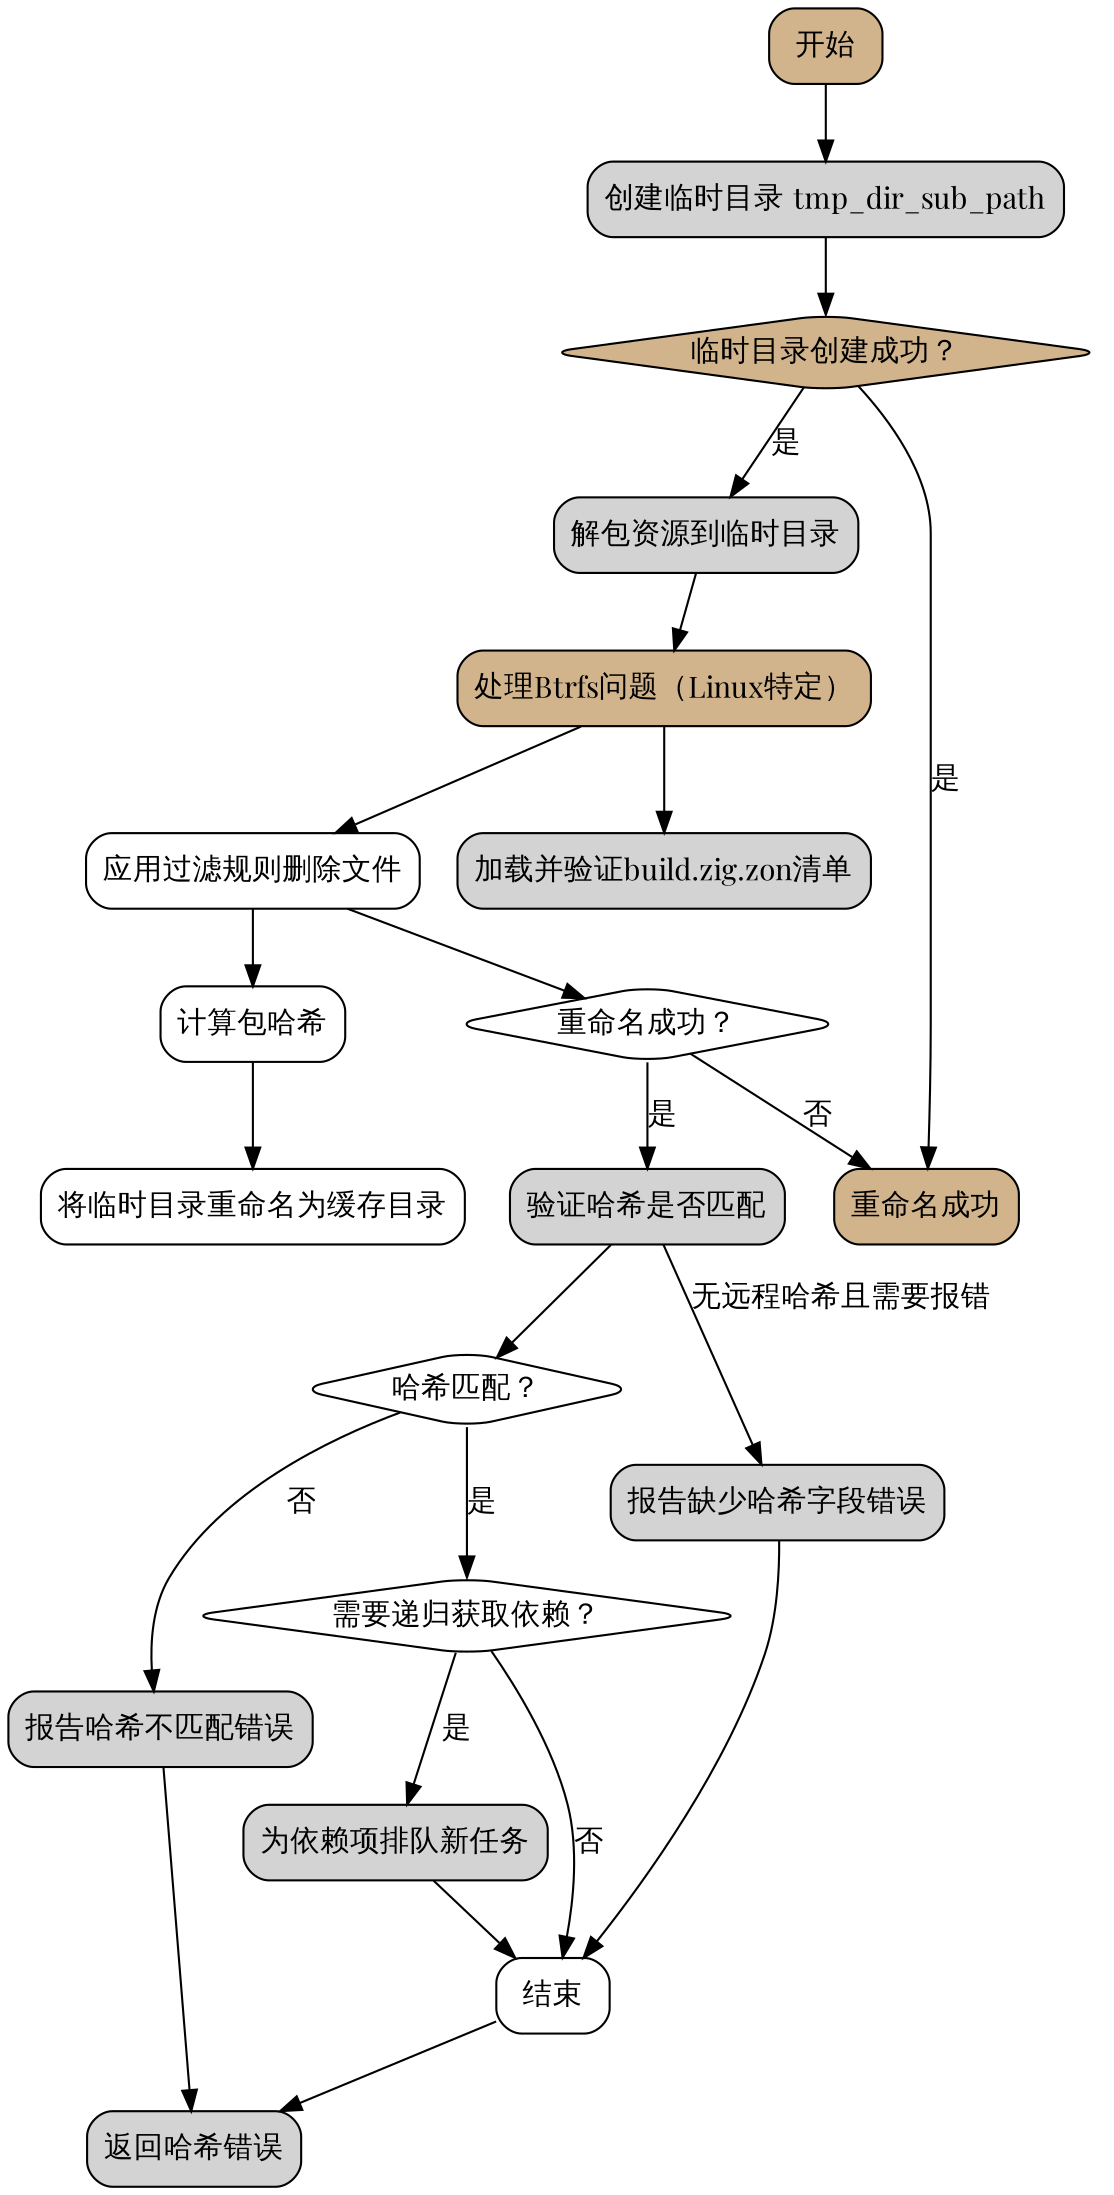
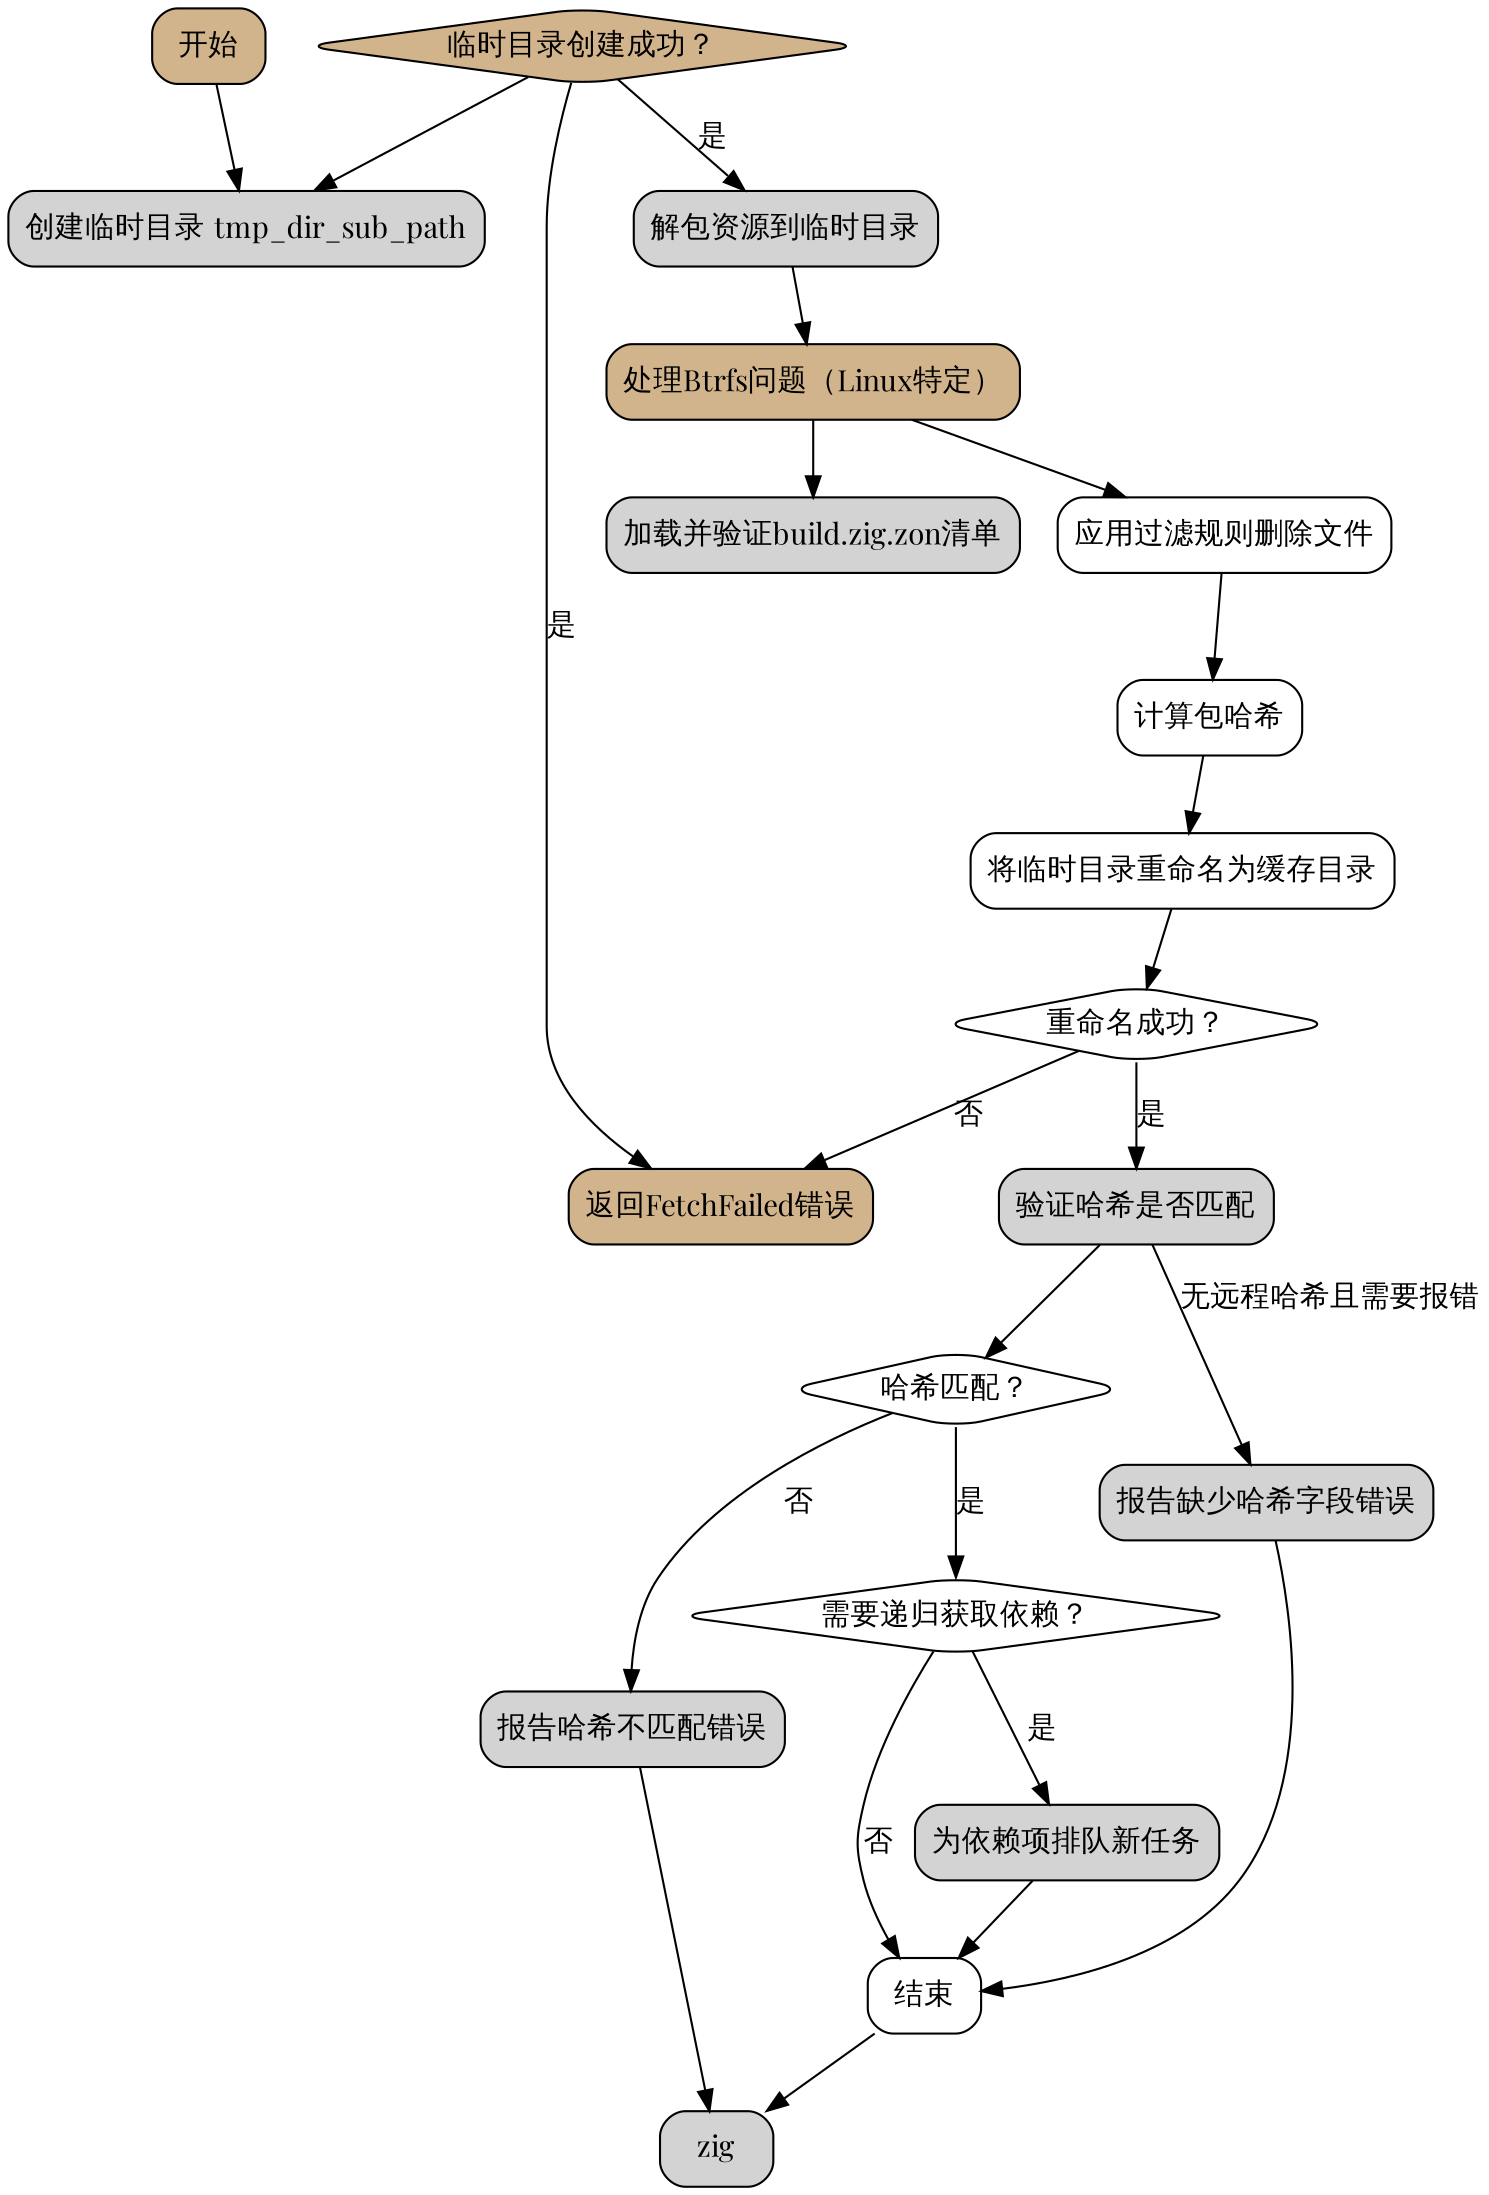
(826, 266) -> (431, 129)
(456, 950) -> (1162, 939)
(927, 1207) -> (721, 1207)
(194, 2149) -> (717, 2149)
